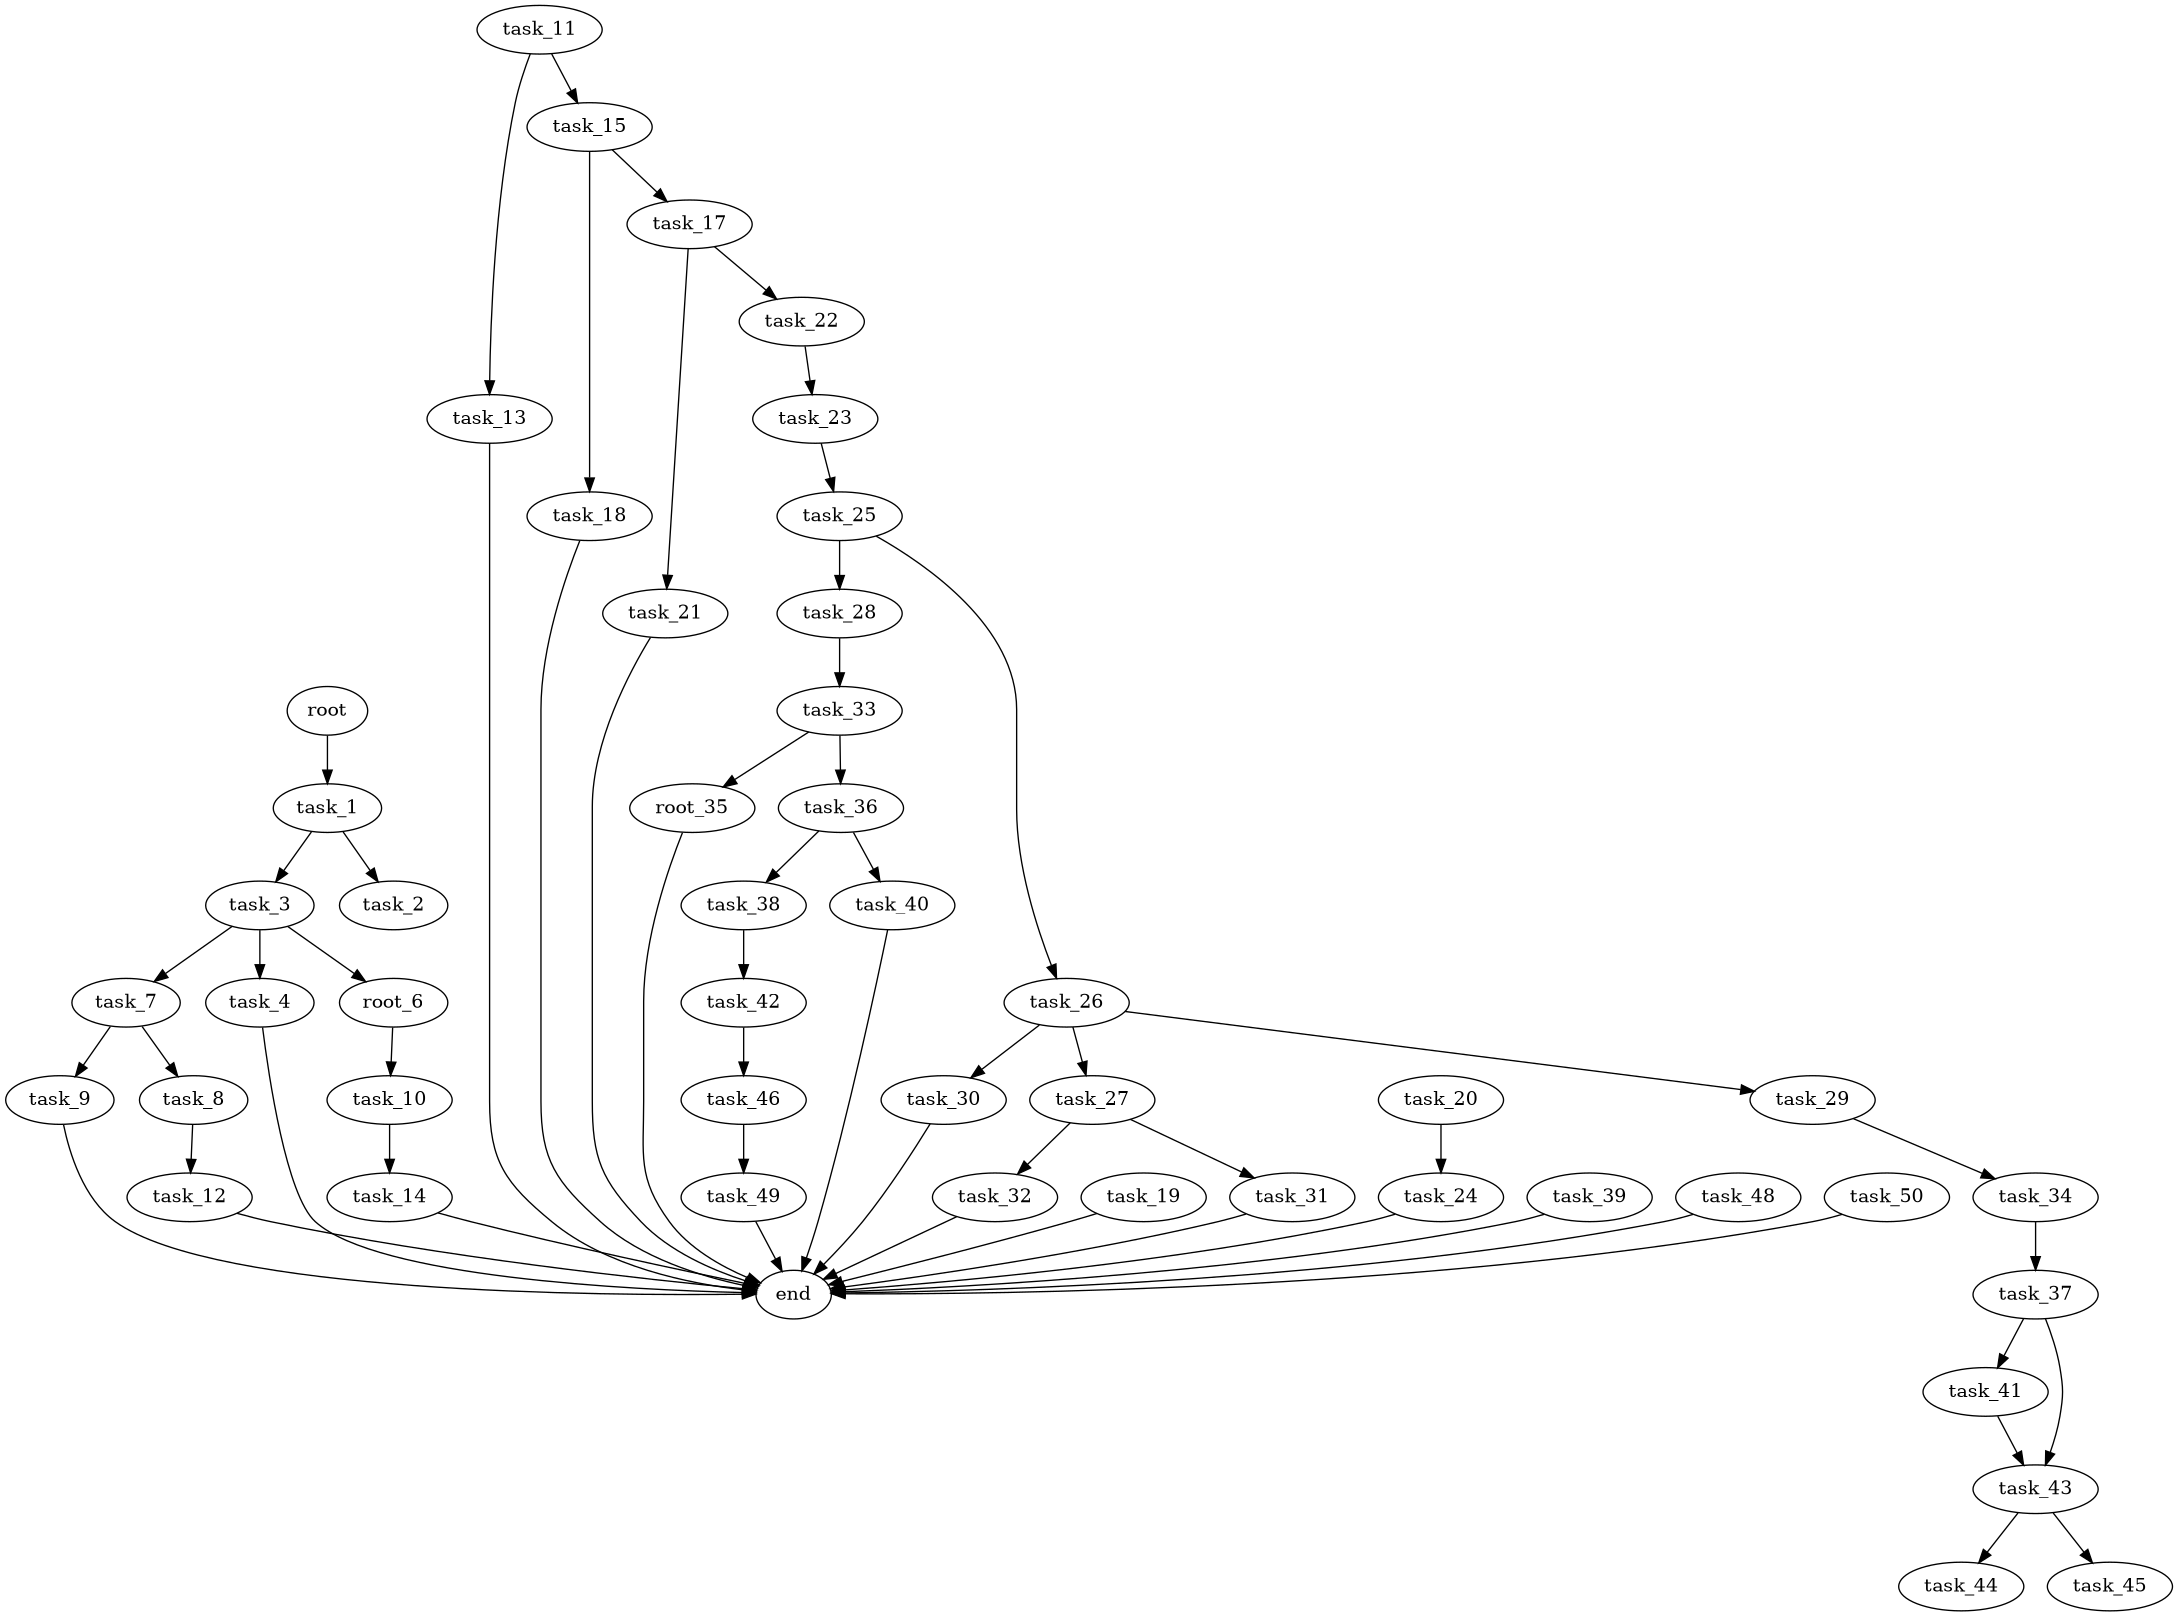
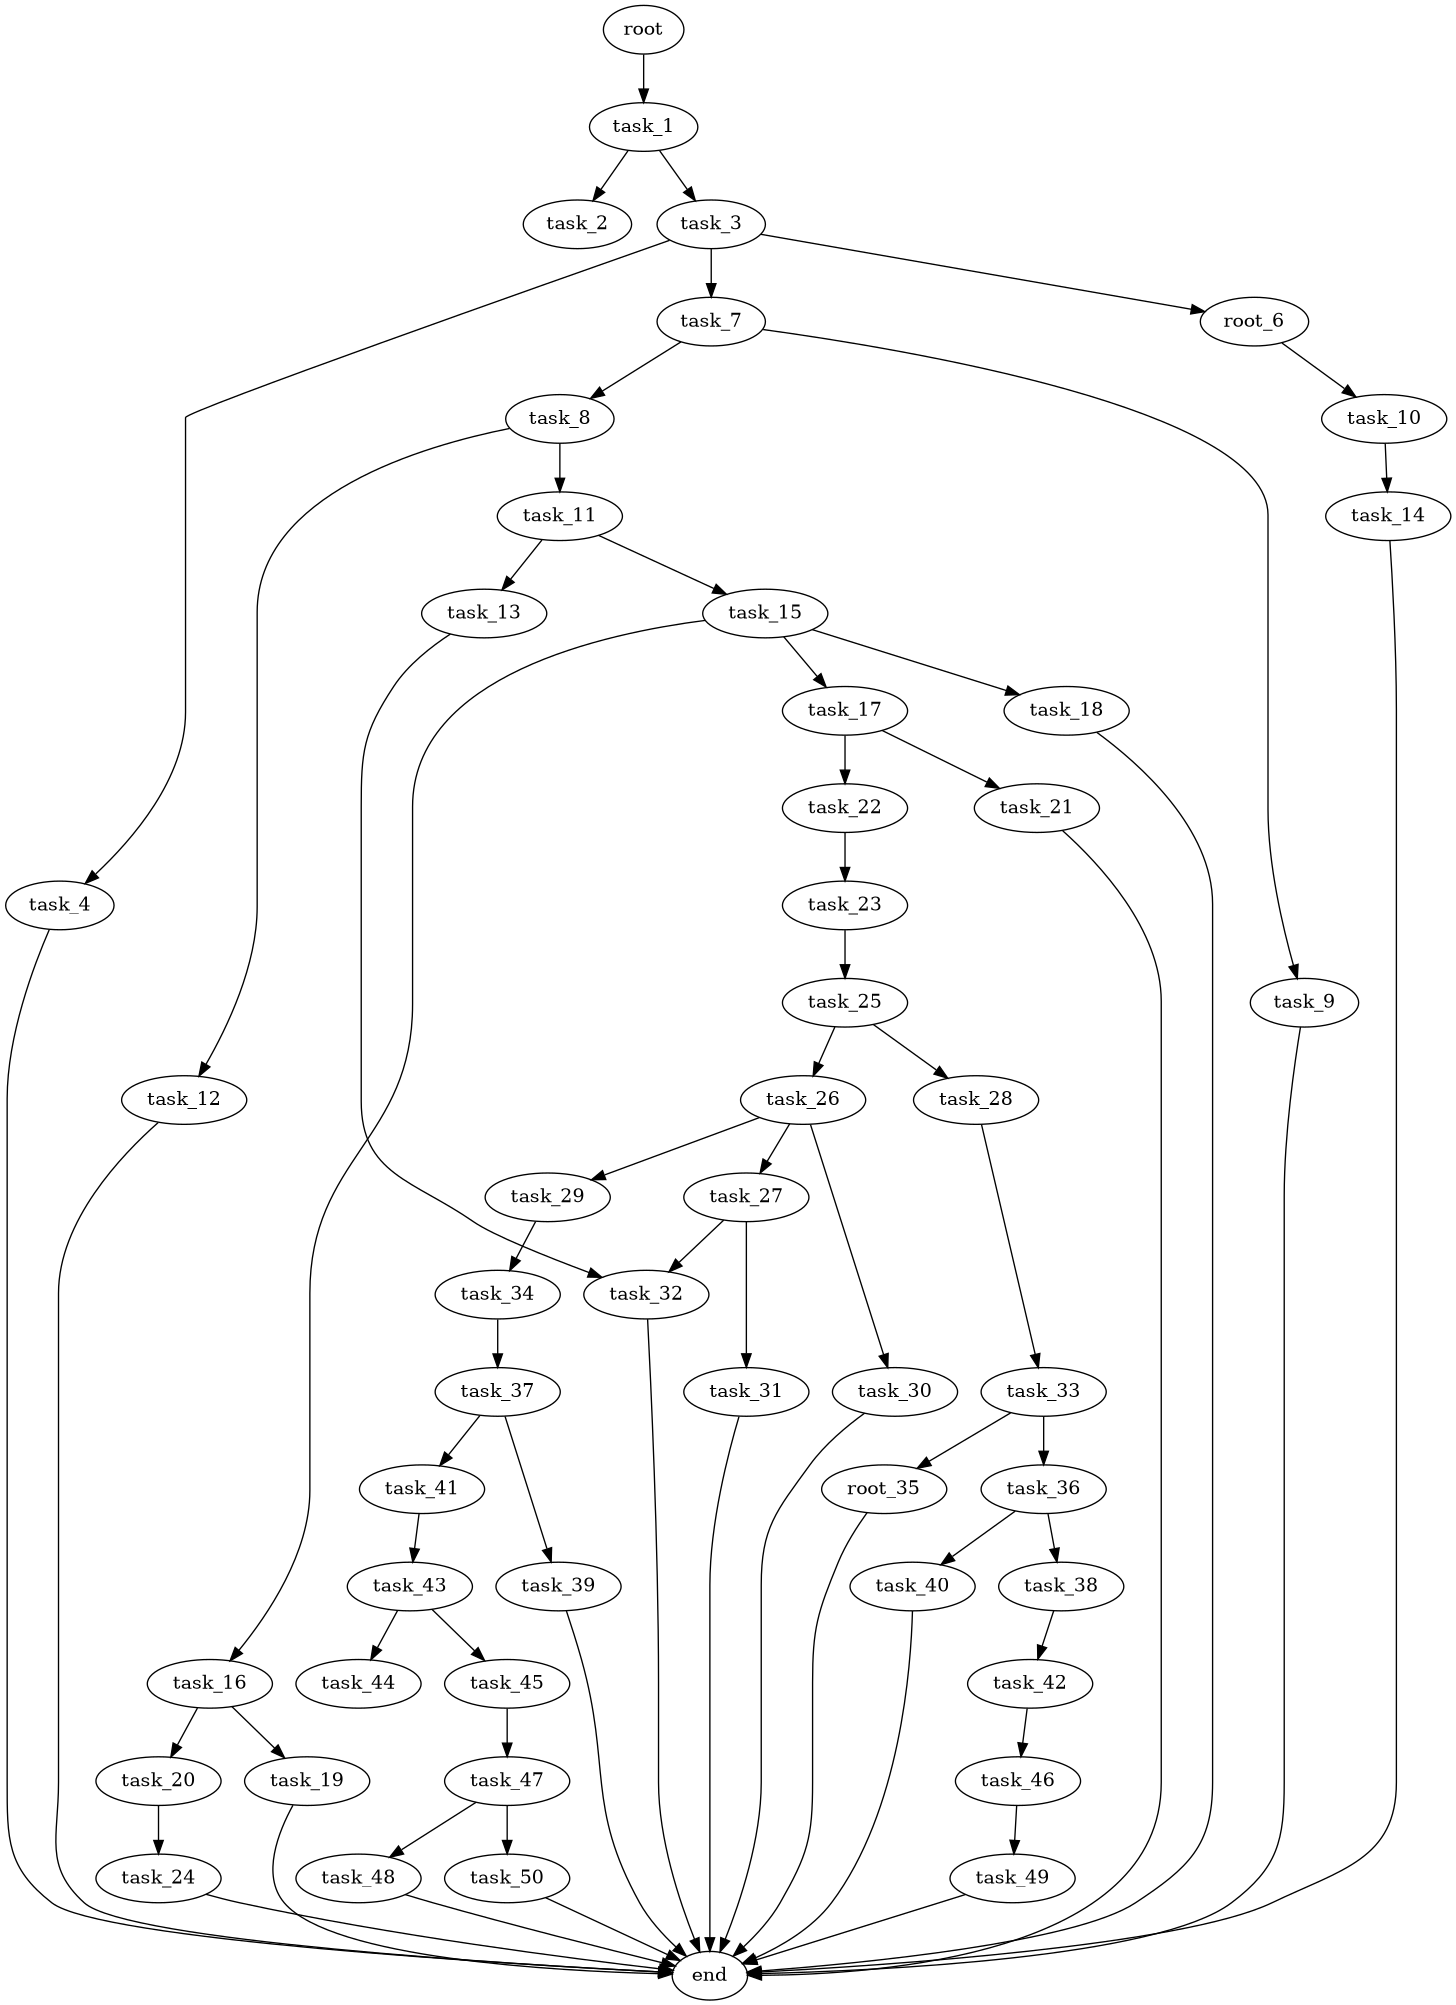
none -> (560, 461)
(490, 946) -> (361, 1002)
(2062, 1385) -> (526, 1483)
none -> (210, 1684)
none -> (507, 1781)
